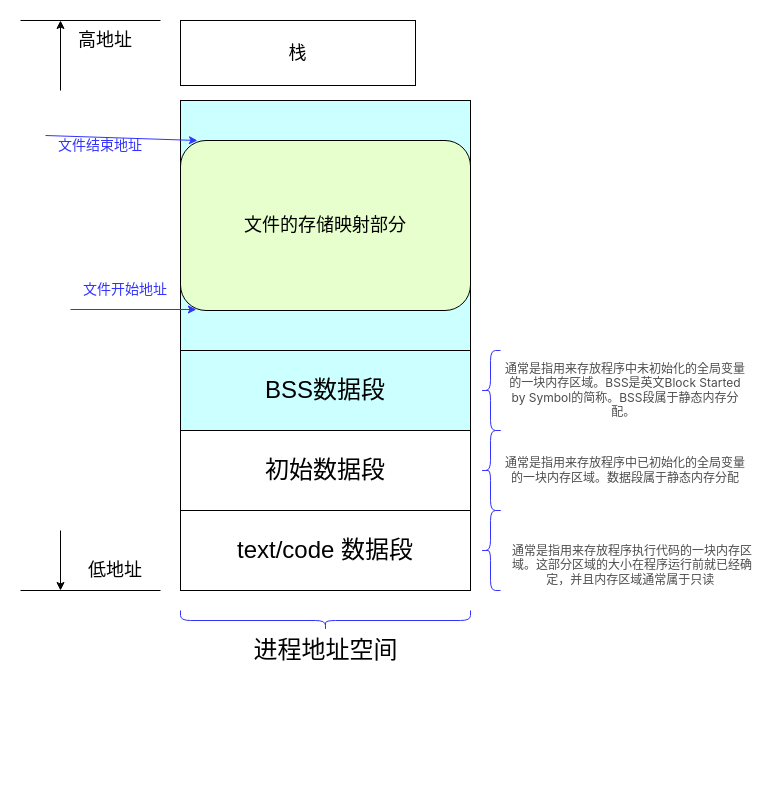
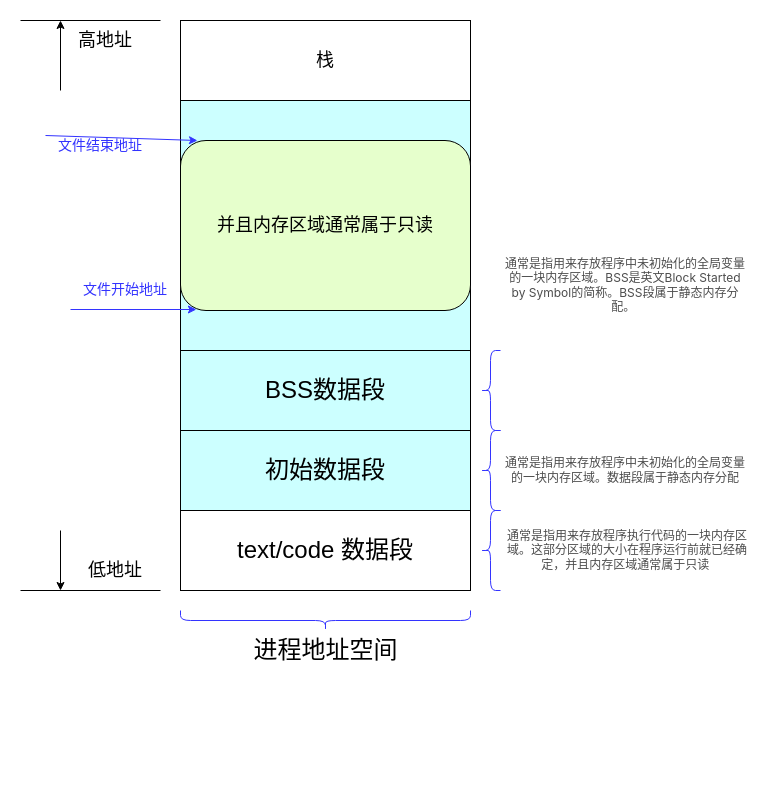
(298, 53) -> (326, 61)
(326, 226) -> (326, 226)
(626, 391) -> (626, 286)
(326, 471) -> (326, 471)
(626, 471) -> (626, 471)
(633, 566) -> (628, 551)
